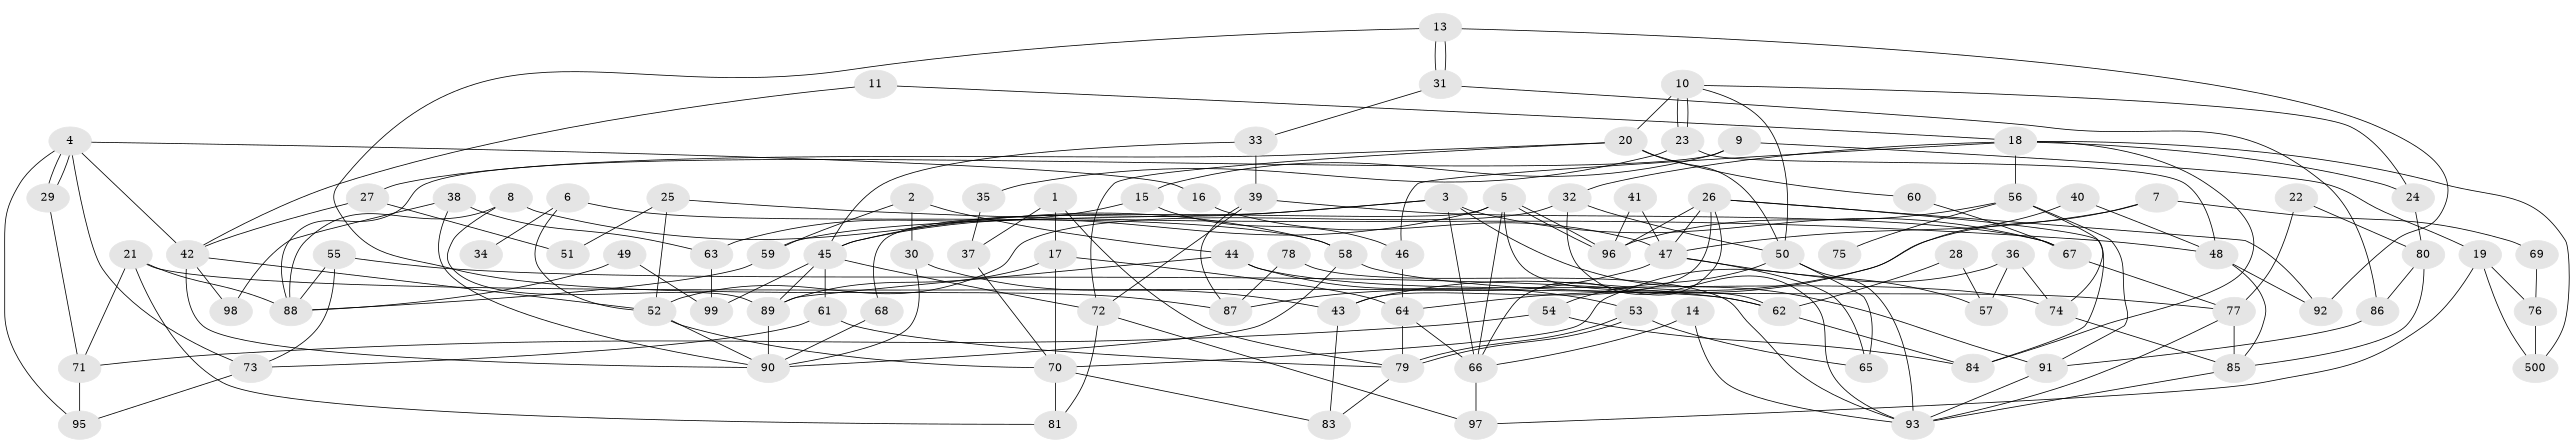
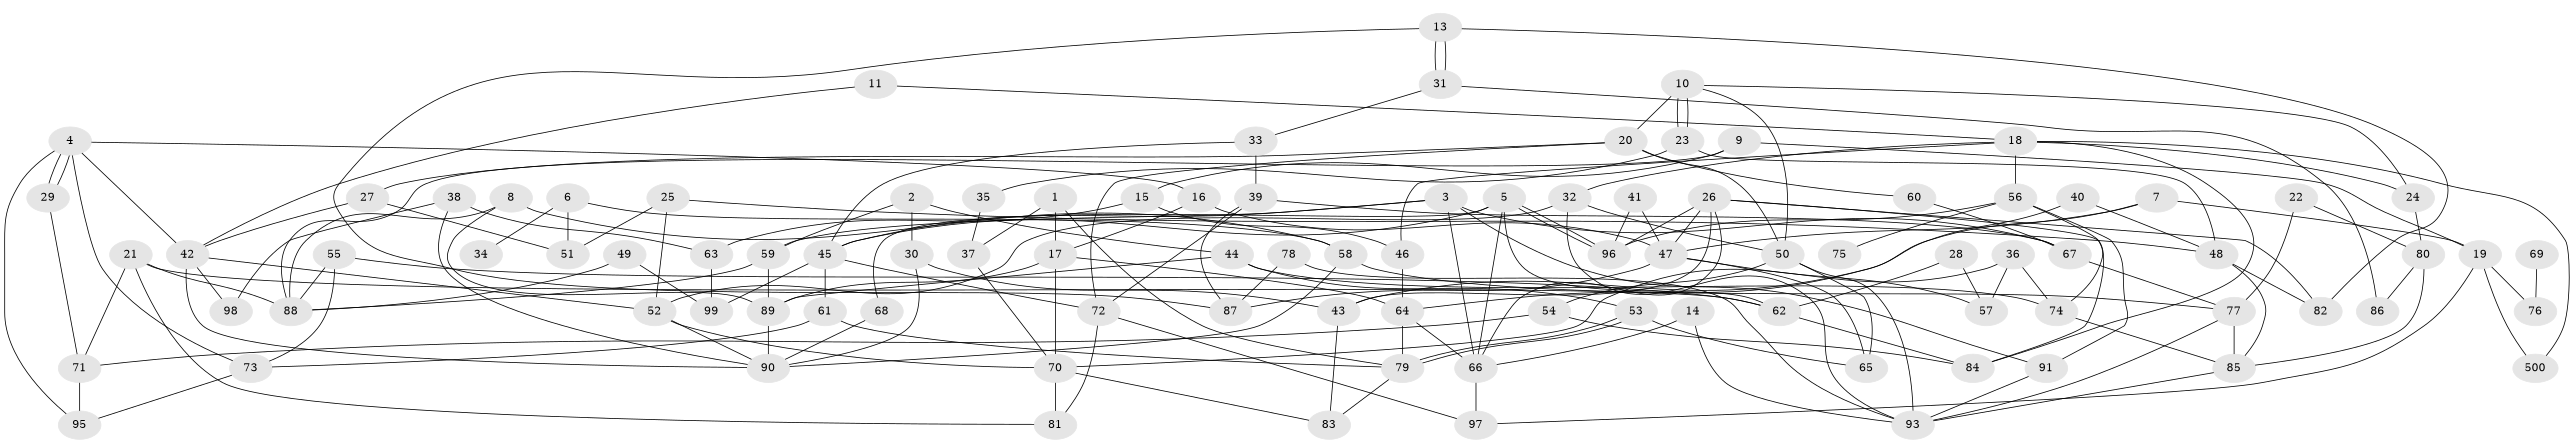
(2359, 219) -> (2322, 220)
none -> (1126, 229)
(539, 268) -> (568, 224)
(797, 283) -> (768, 283)
(2321, 312) -> (2321, 312)
(2535, 340) -> none
(2215, 349) -> none
